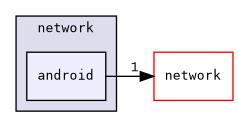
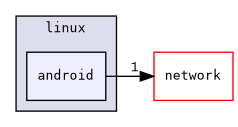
(66, 29) -> (66, 29)
